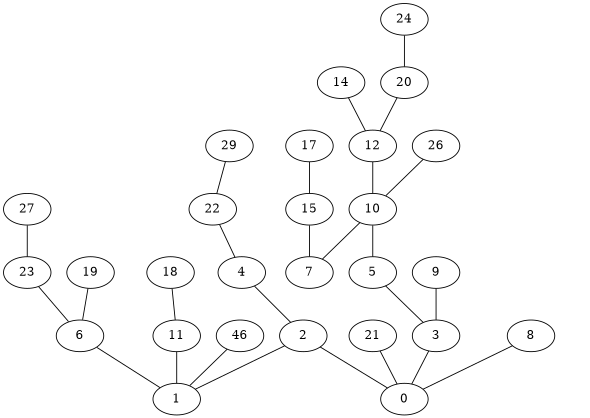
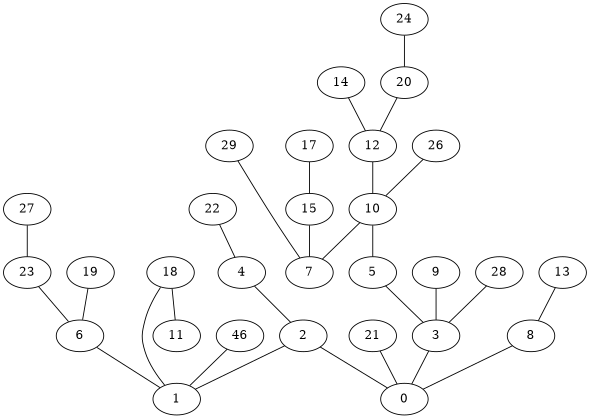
(221, 178) -> (268, 210)
none -> (499, 273)
none -> (563, 273)
(177, 368) -> (142, 337)
